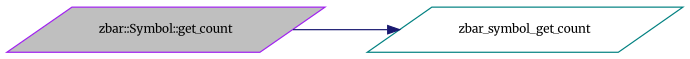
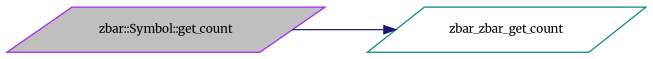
(525, 30) -> (507, 30)
